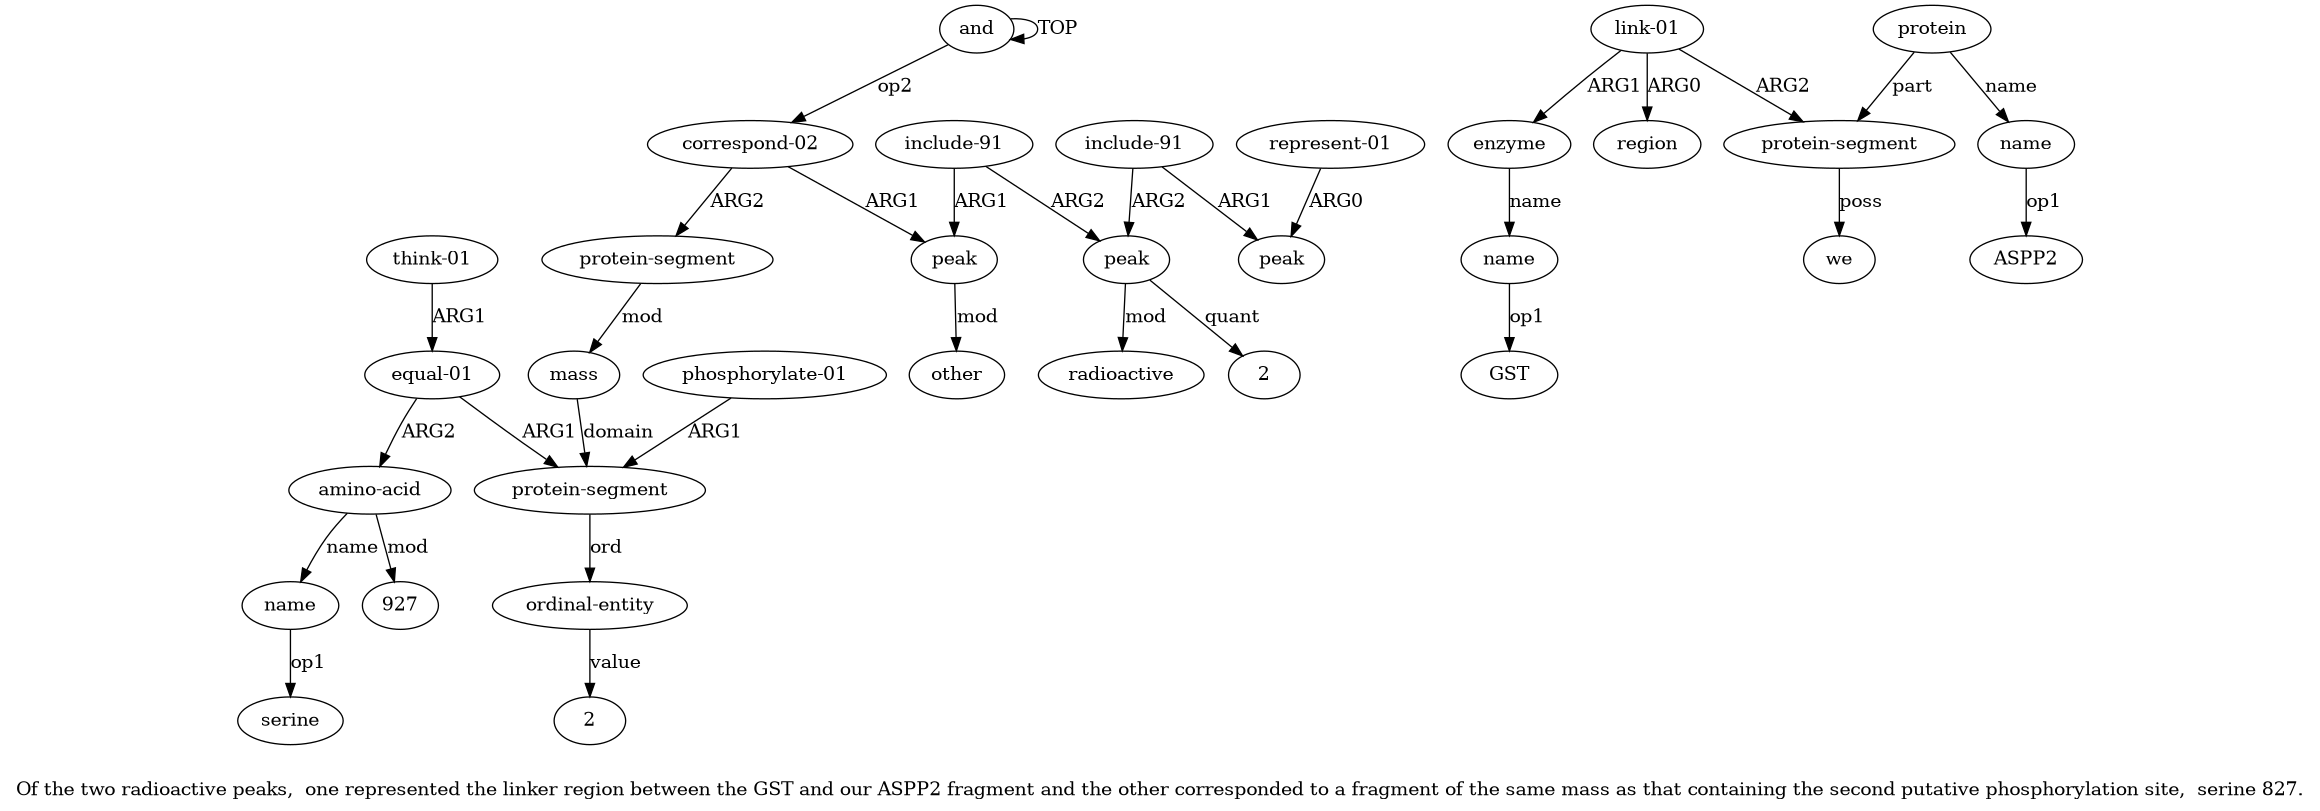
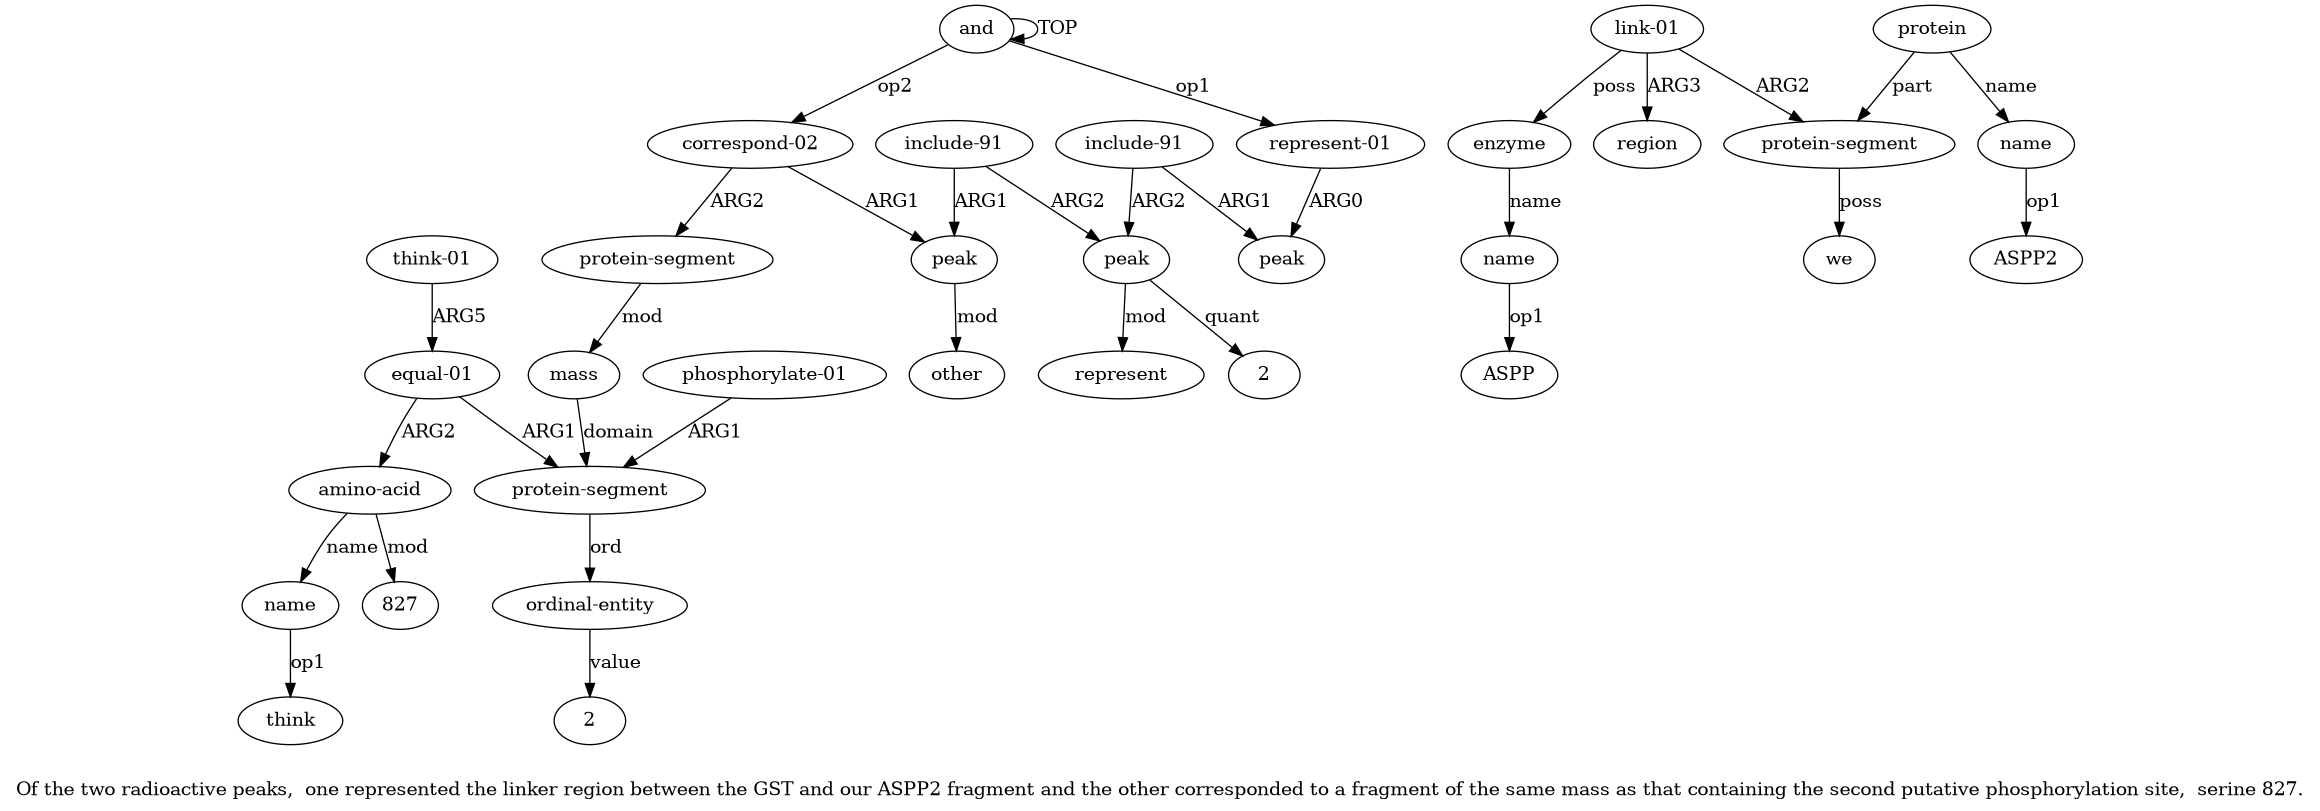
none -> (1136, 81)
(1615, 87) -> (1615, 87)
(1674, 87) -> (1674, 87)
(459, 317) -> (459, 317)
(1121, 375) -> (1121, 375)
(1509, 375) -> (1509, 375)
(400, 606) -> (400, 606)
(290, 721) -> (290, 721)
